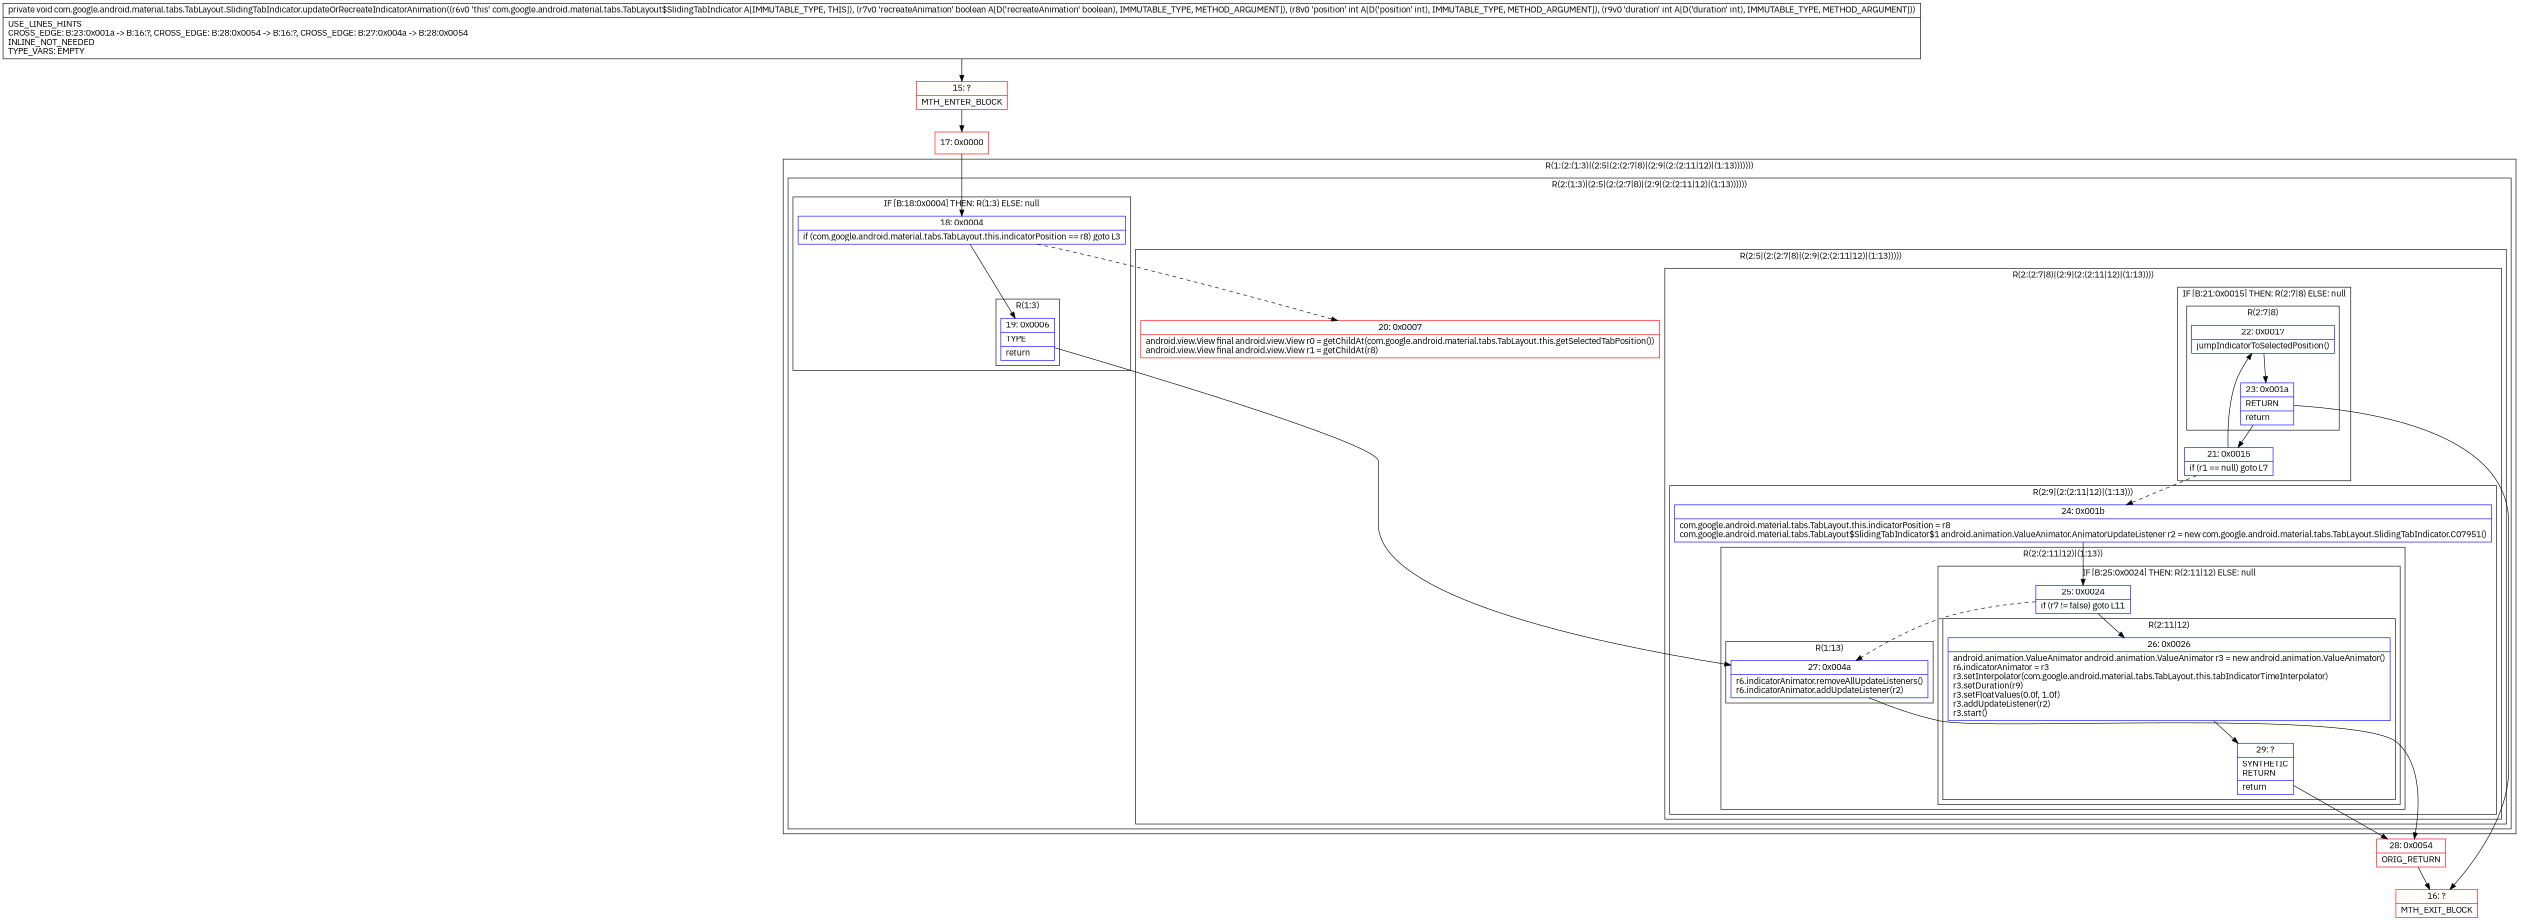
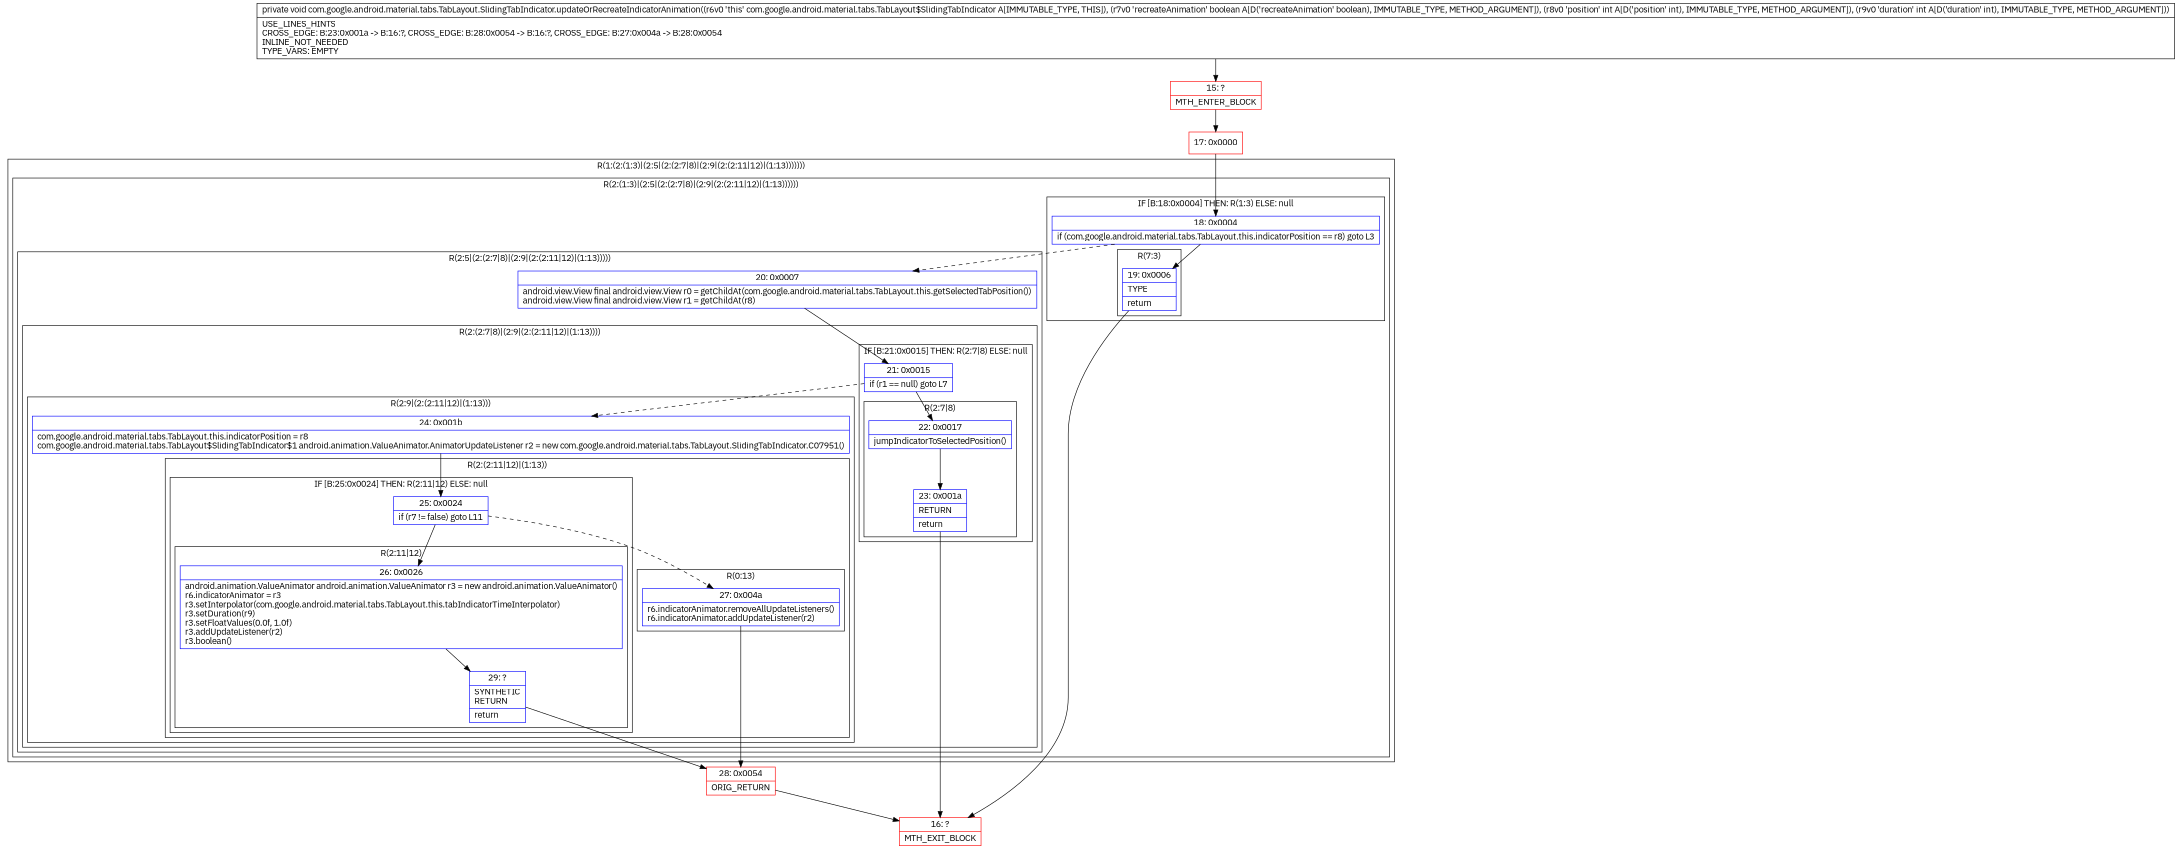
(1028, 306) -> (1149, 256)
(1400, 339) -> (777, 290)
(2247, 434) -> (844, 334)
(1378, 515) -> (1068, 574)
(1829, 648) -> (741, 576)
(1970, 713) -> (209, 641)
